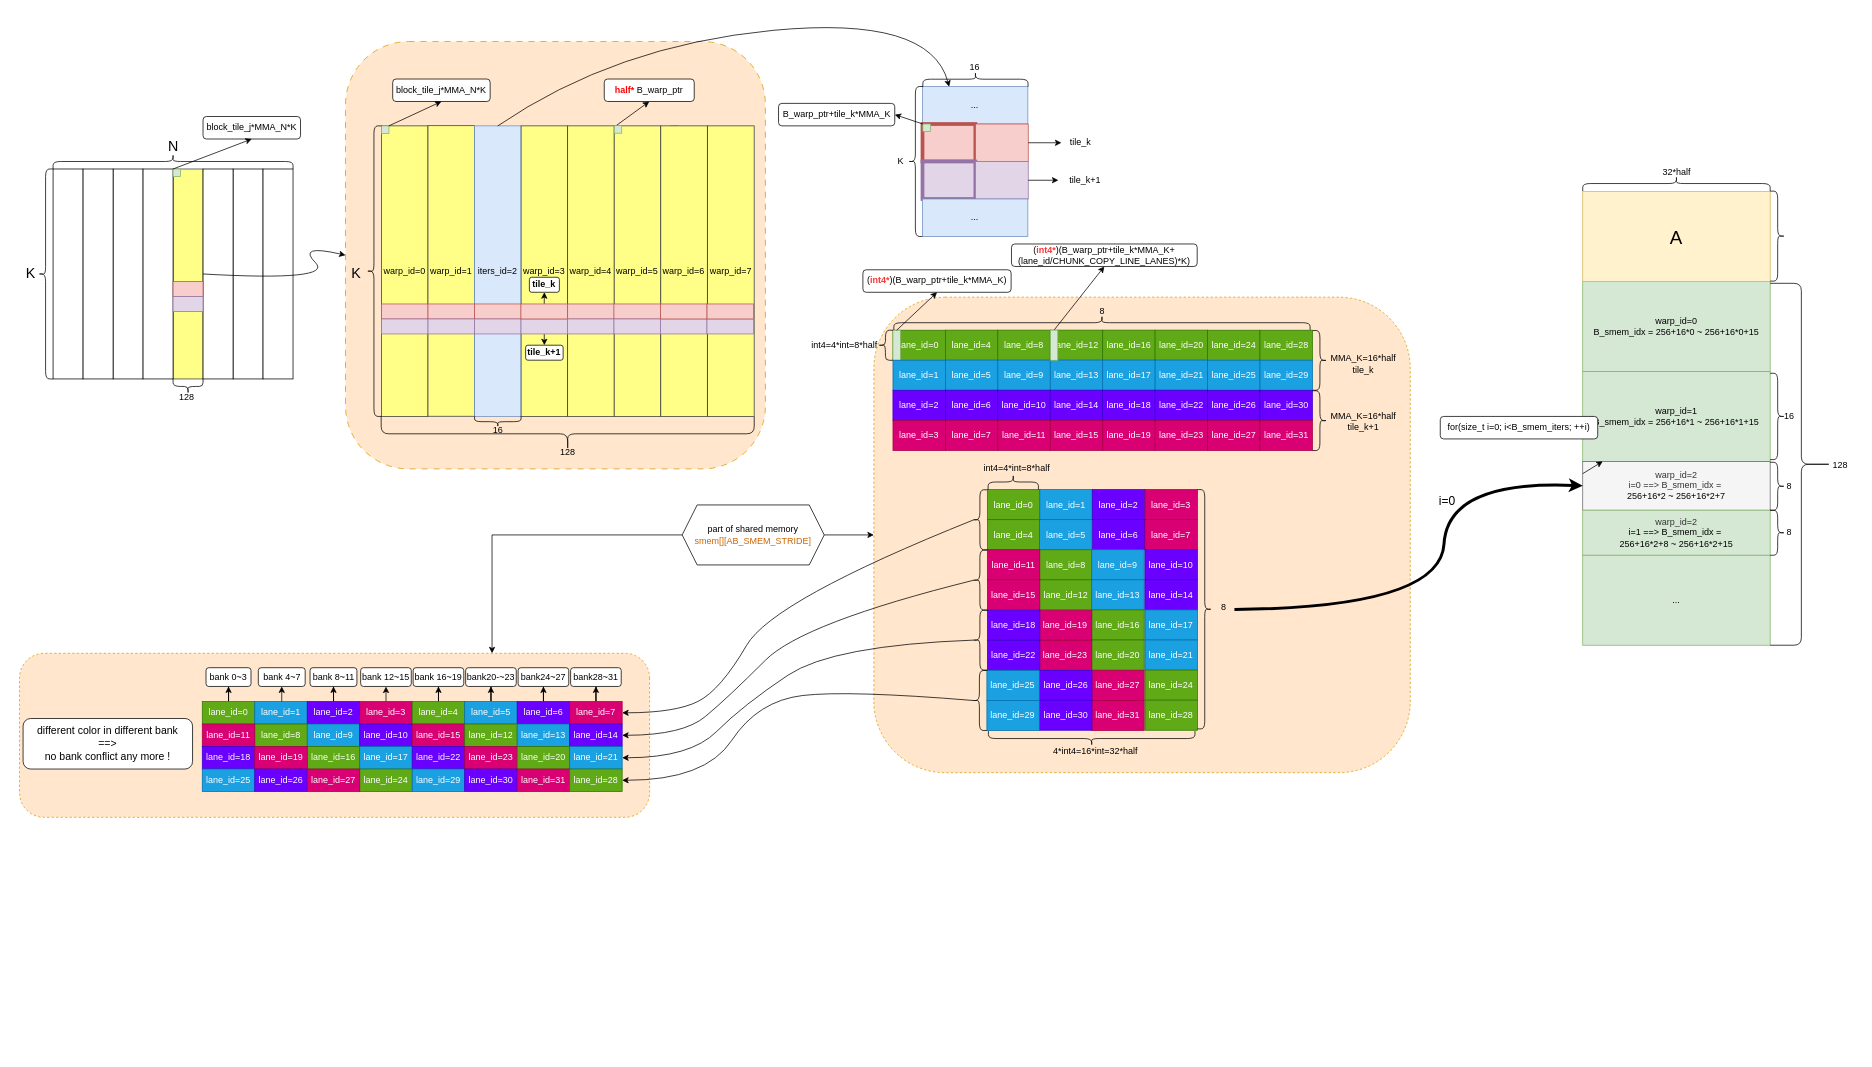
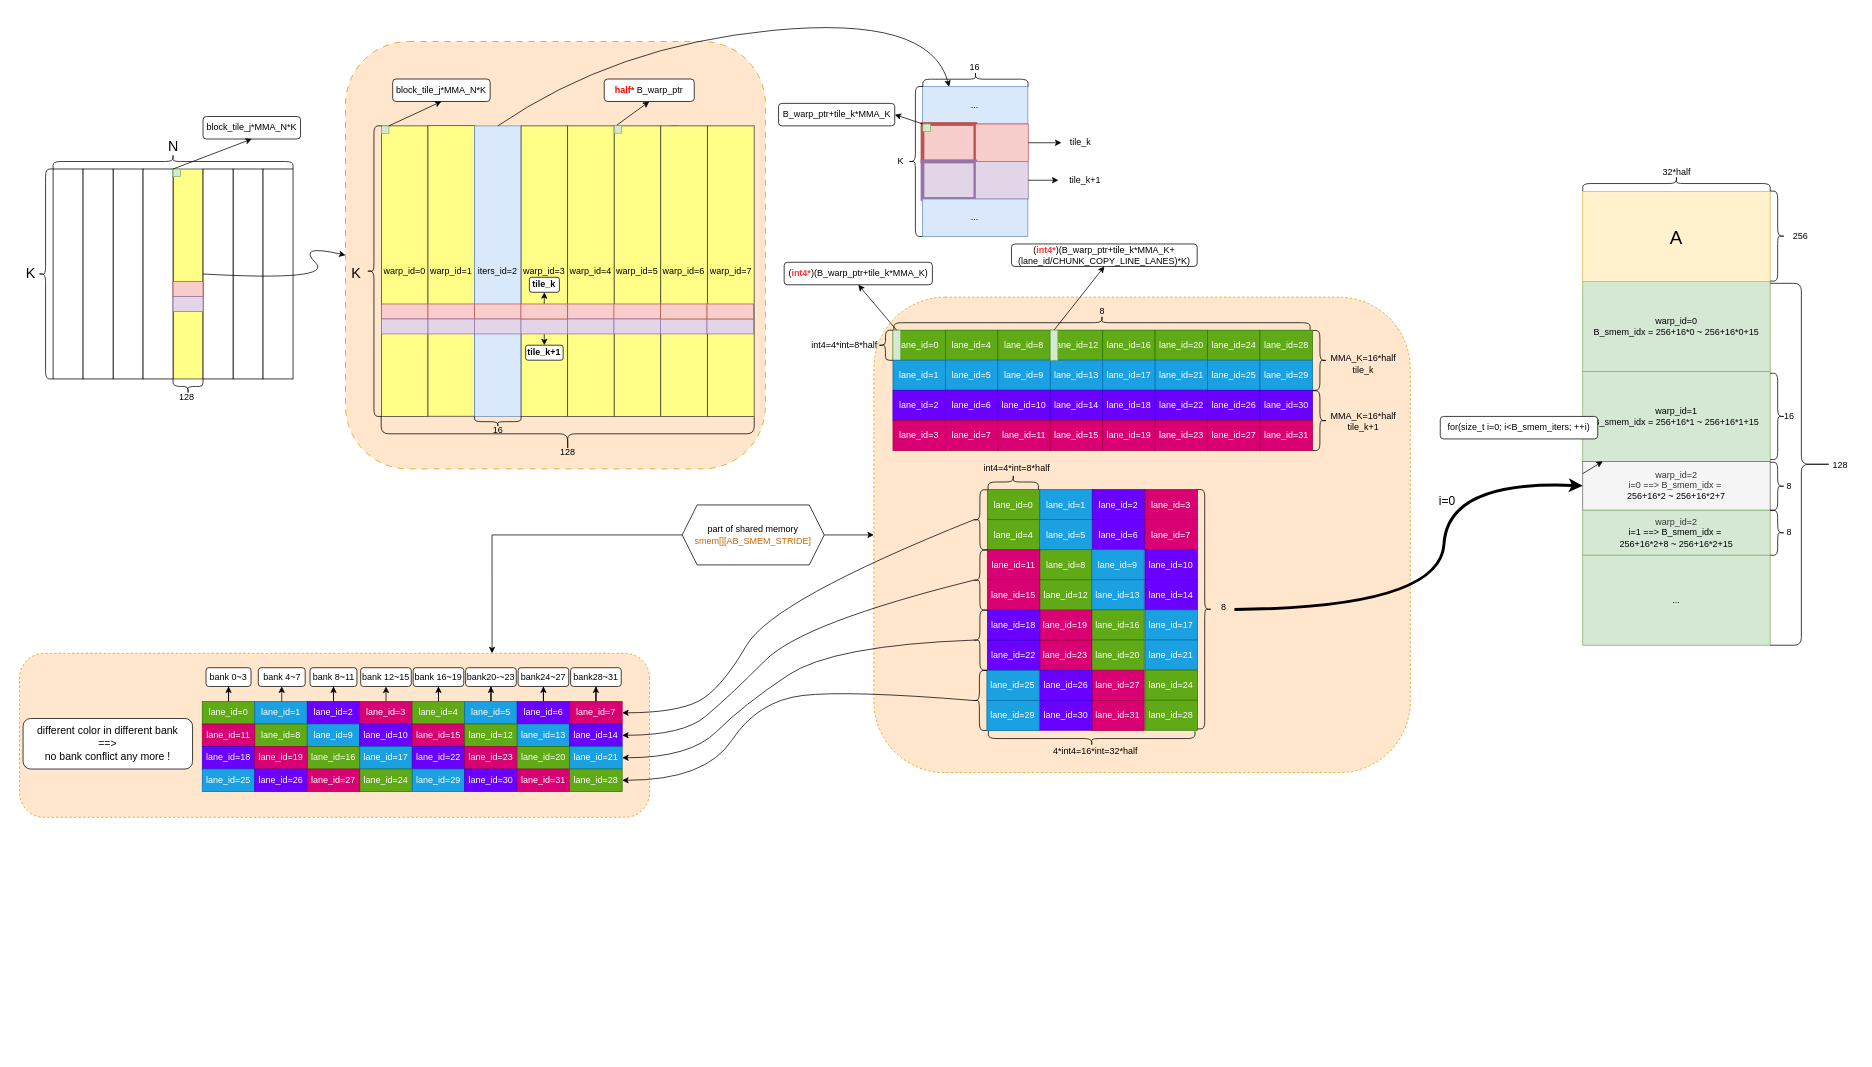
none -> (1800, 237)
(937, 281) -> (858, 274)
